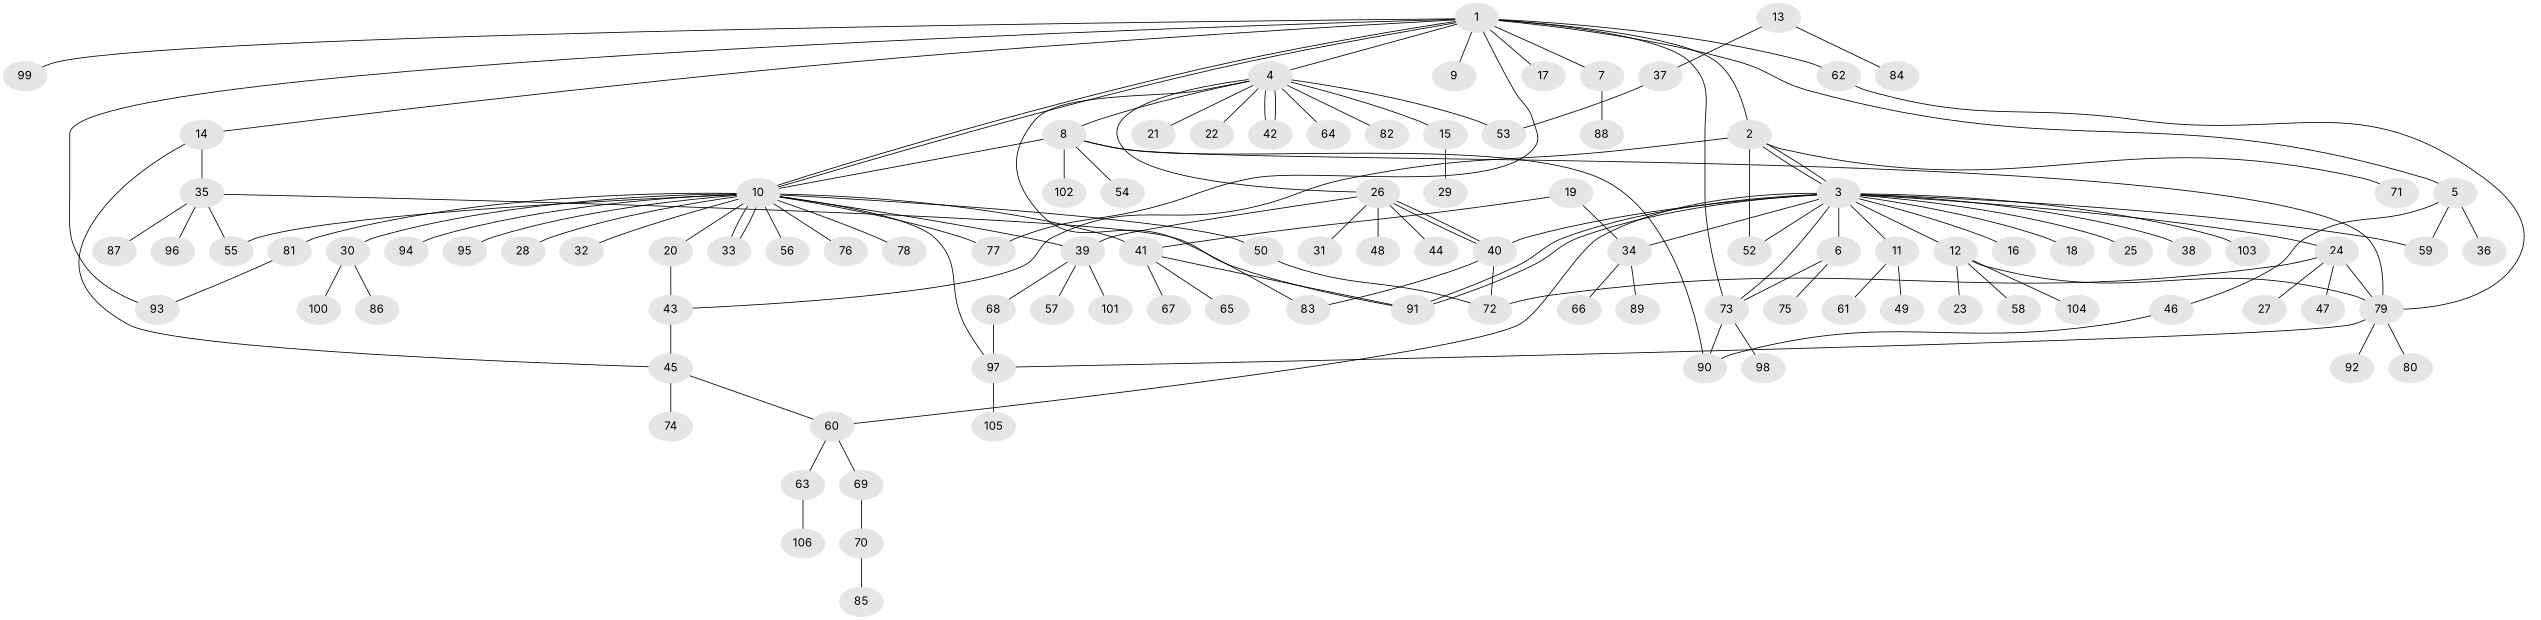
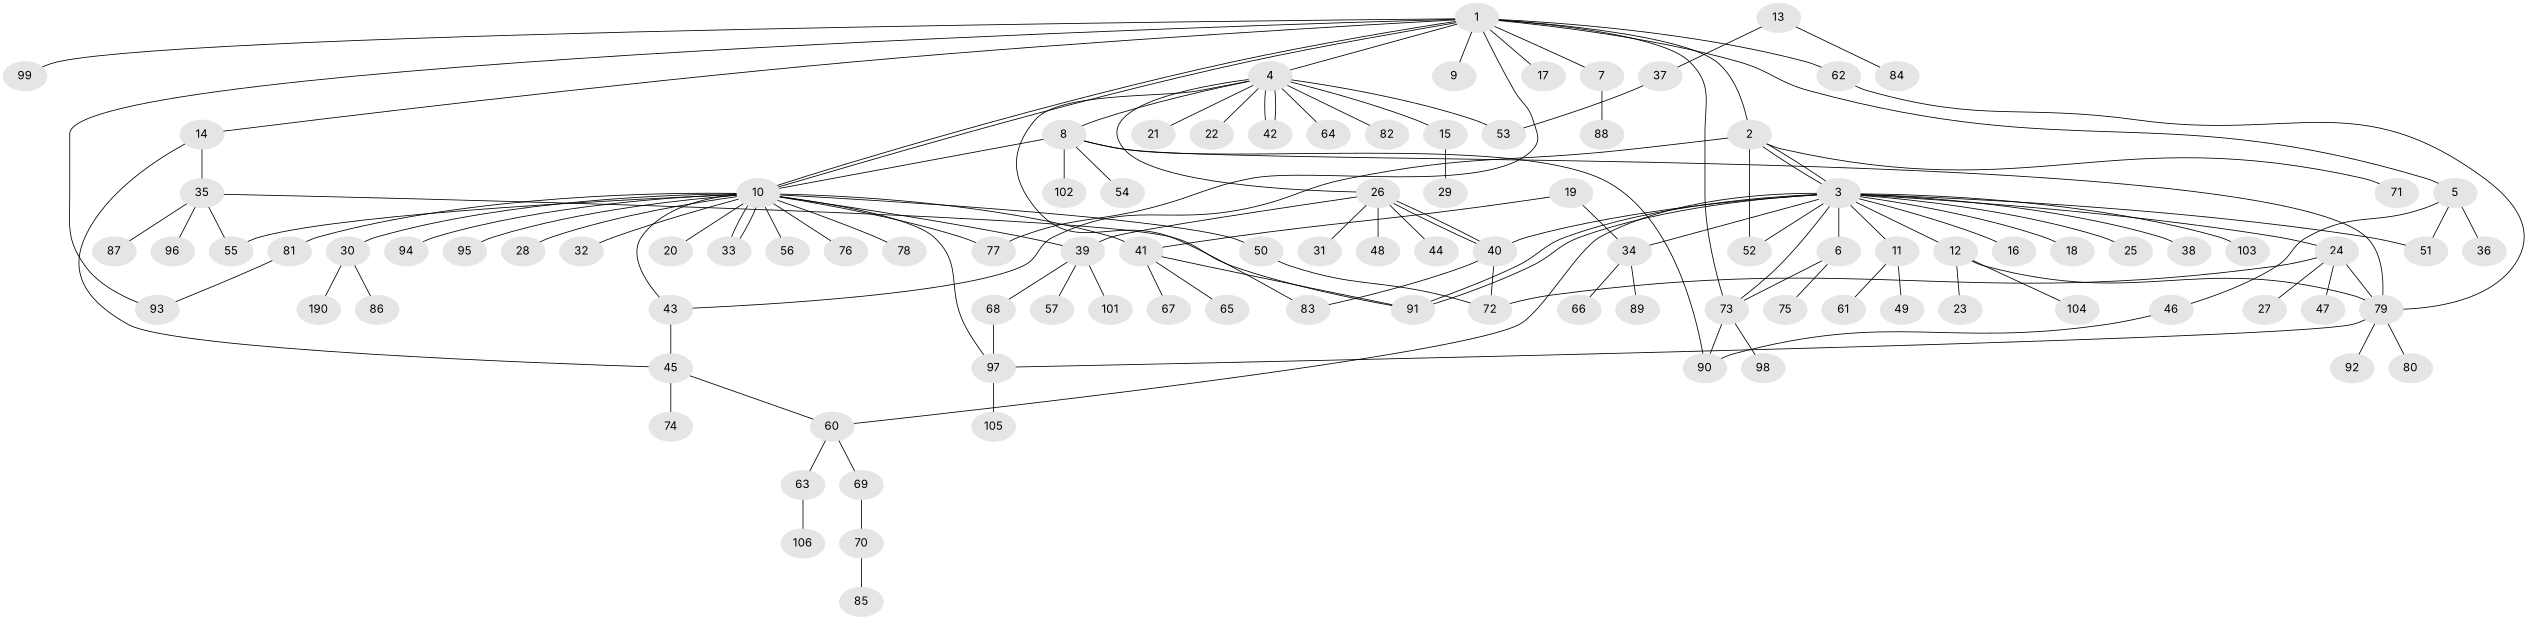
(2426, 251) -> (2426, 251)
(671, 281) -> (646, 232)
(319, 310) -> (319, 310)
(2019, 310) -> none
